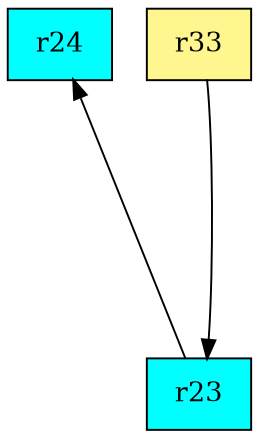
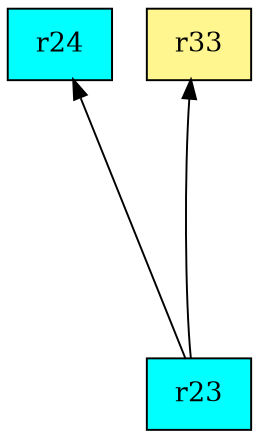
(212, 209) -> (186, 229)
